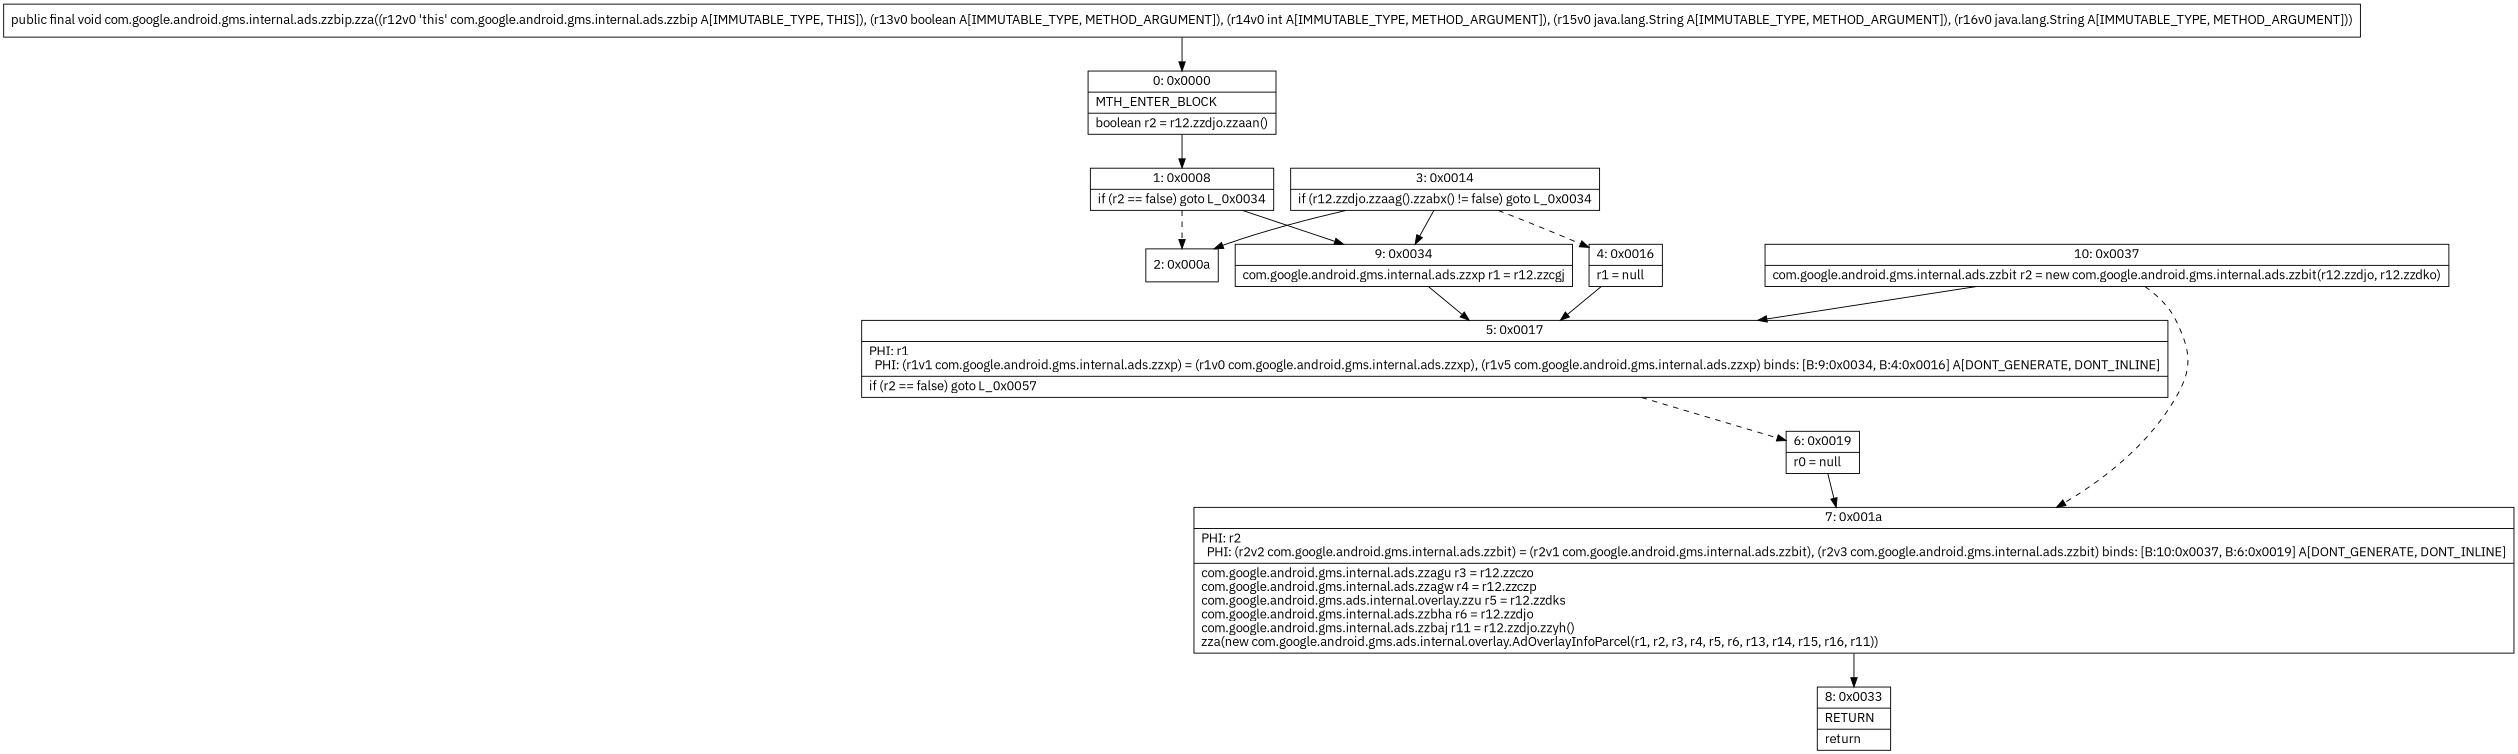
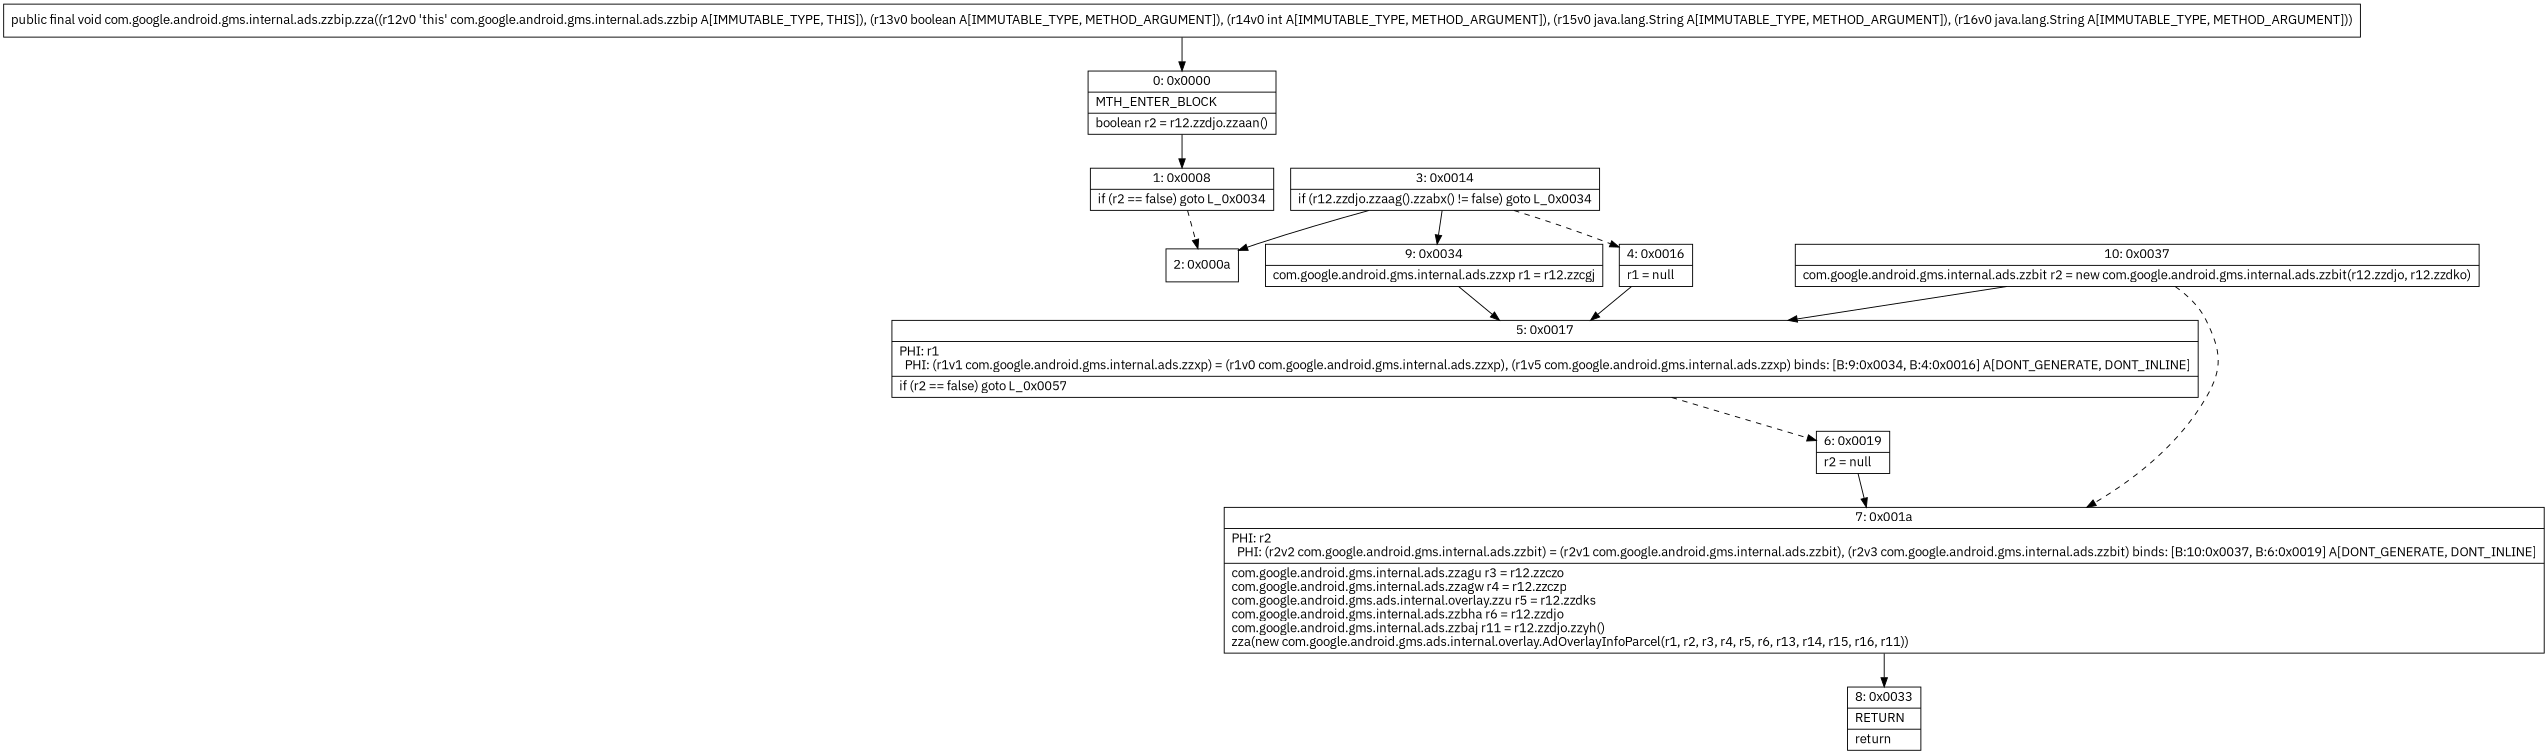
(1298, 229) -> none
(1817, 462) -> (1848, 462)
